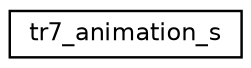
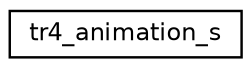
(126, 34) -> (126, 34)
